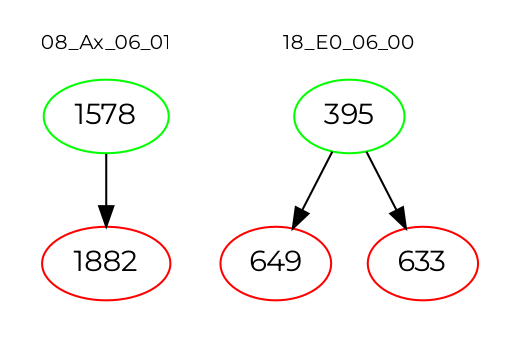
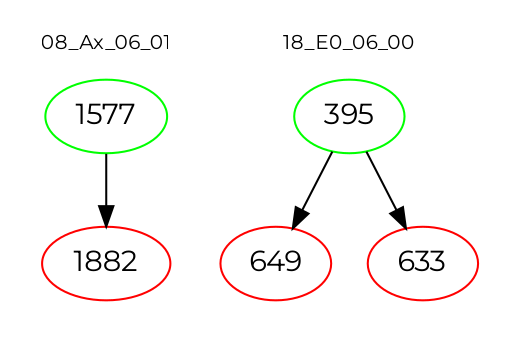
(106, 116) -> (106, 116)
